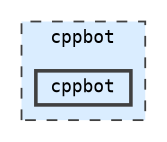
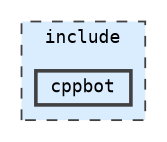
(83, 39) -> (83, 39)
